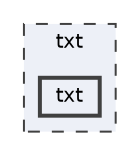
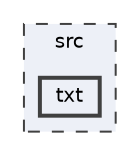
(70, 43) -> (70, 43)
